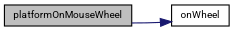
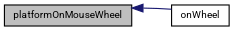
(146, 23) -> (157, 8)
